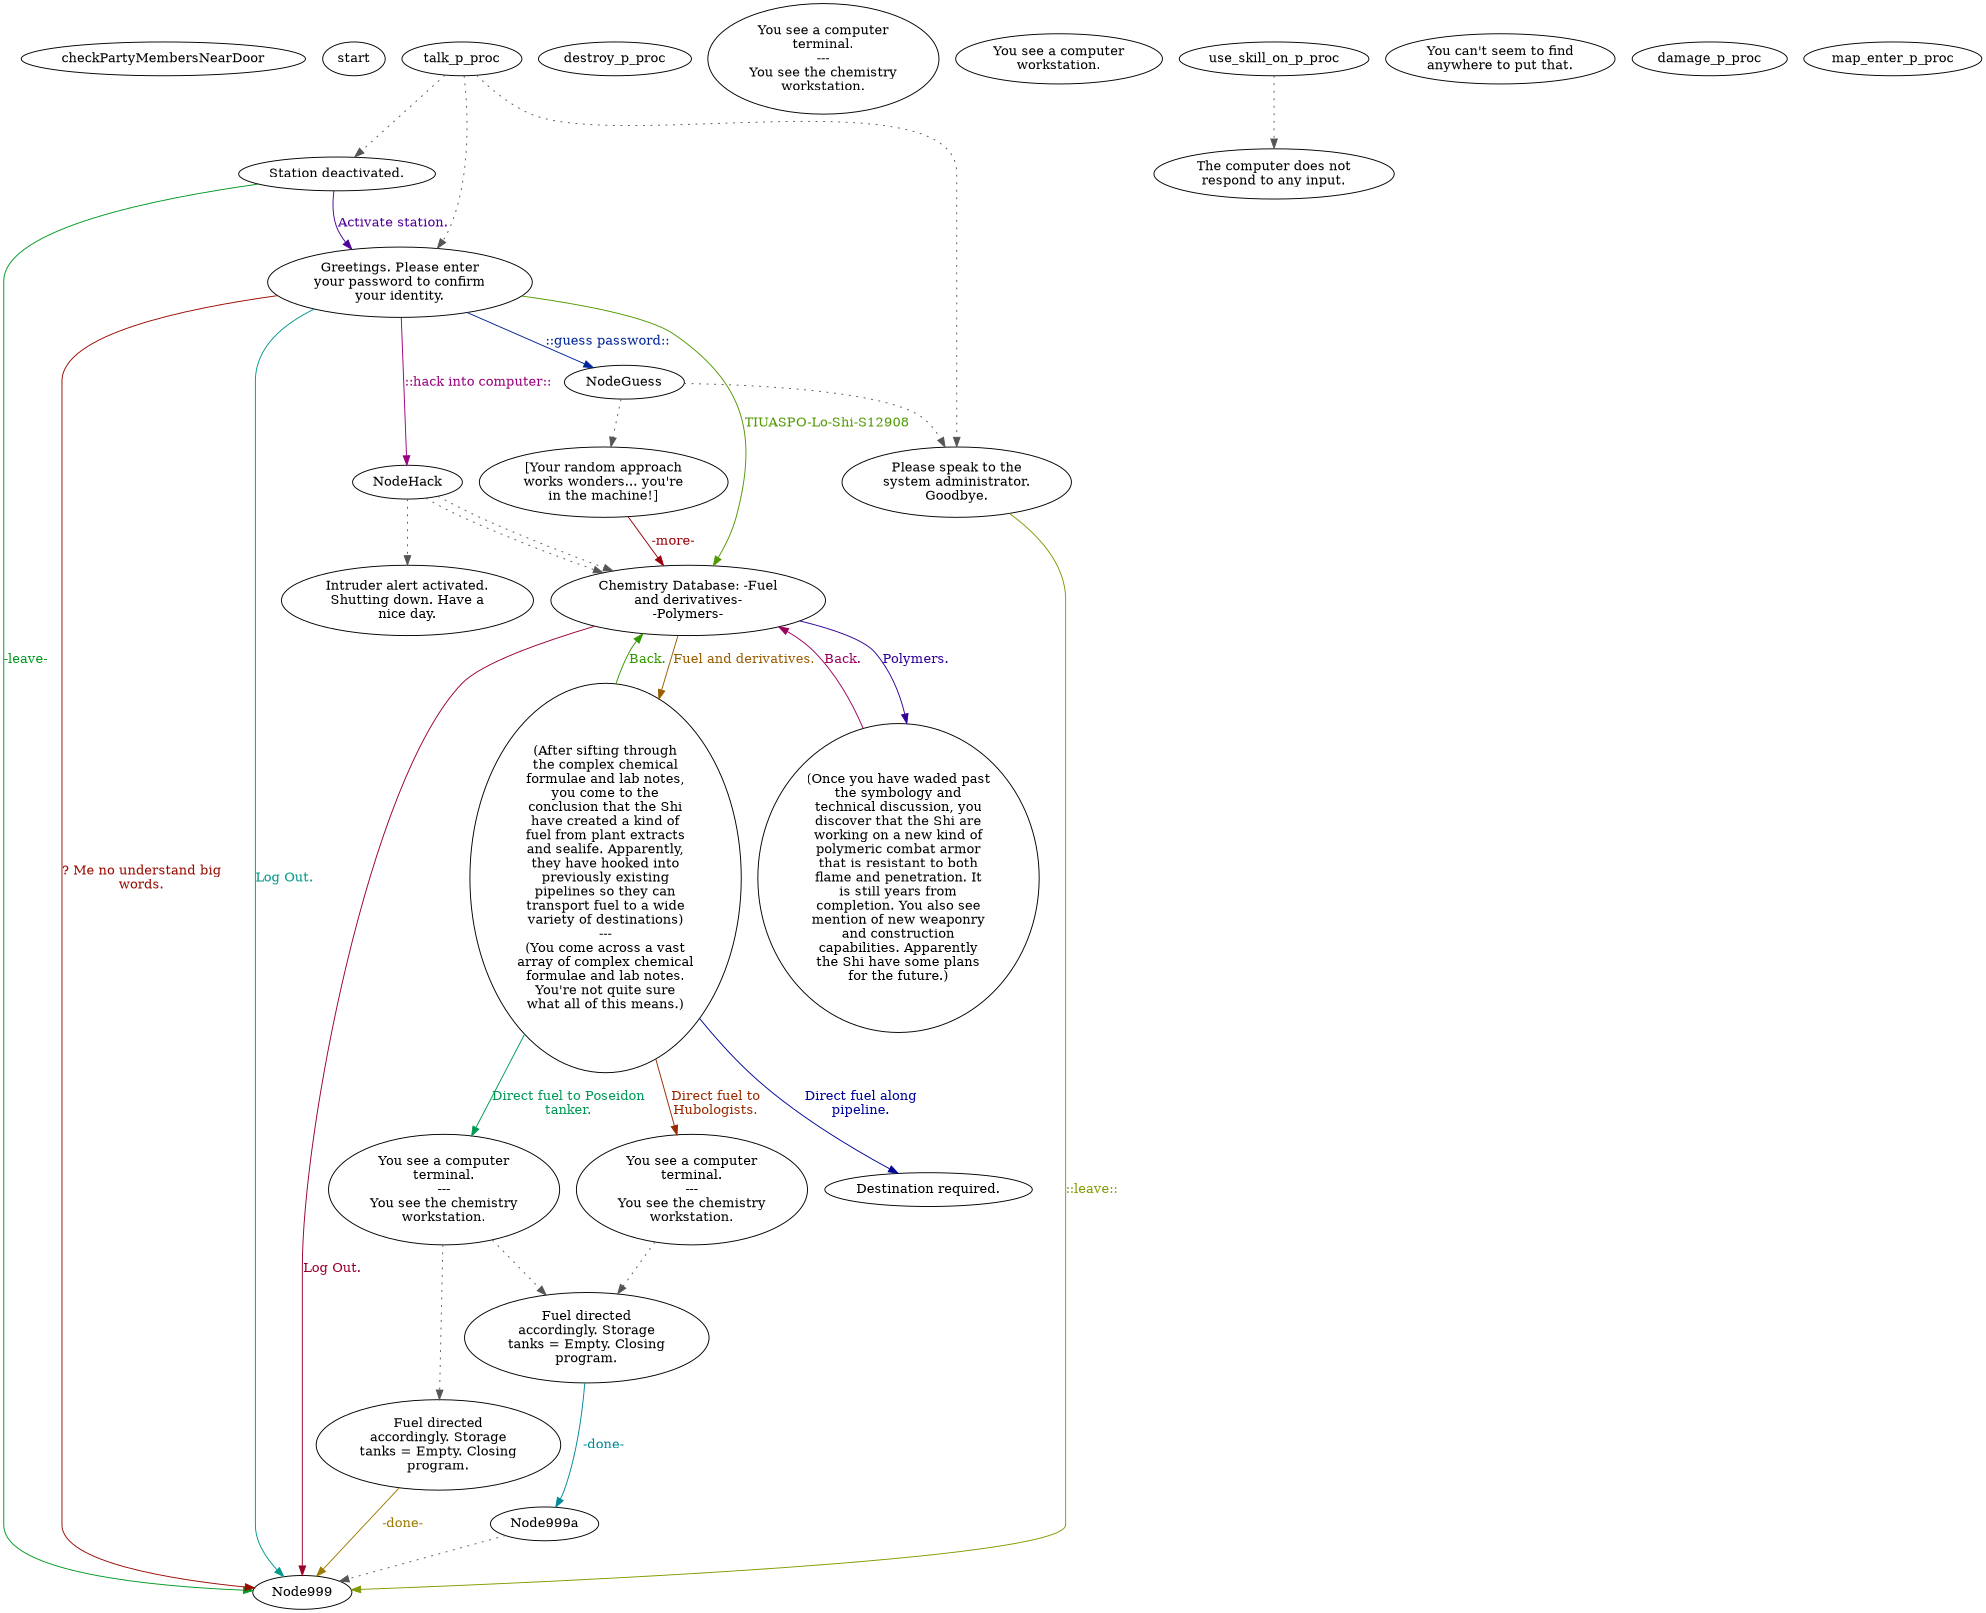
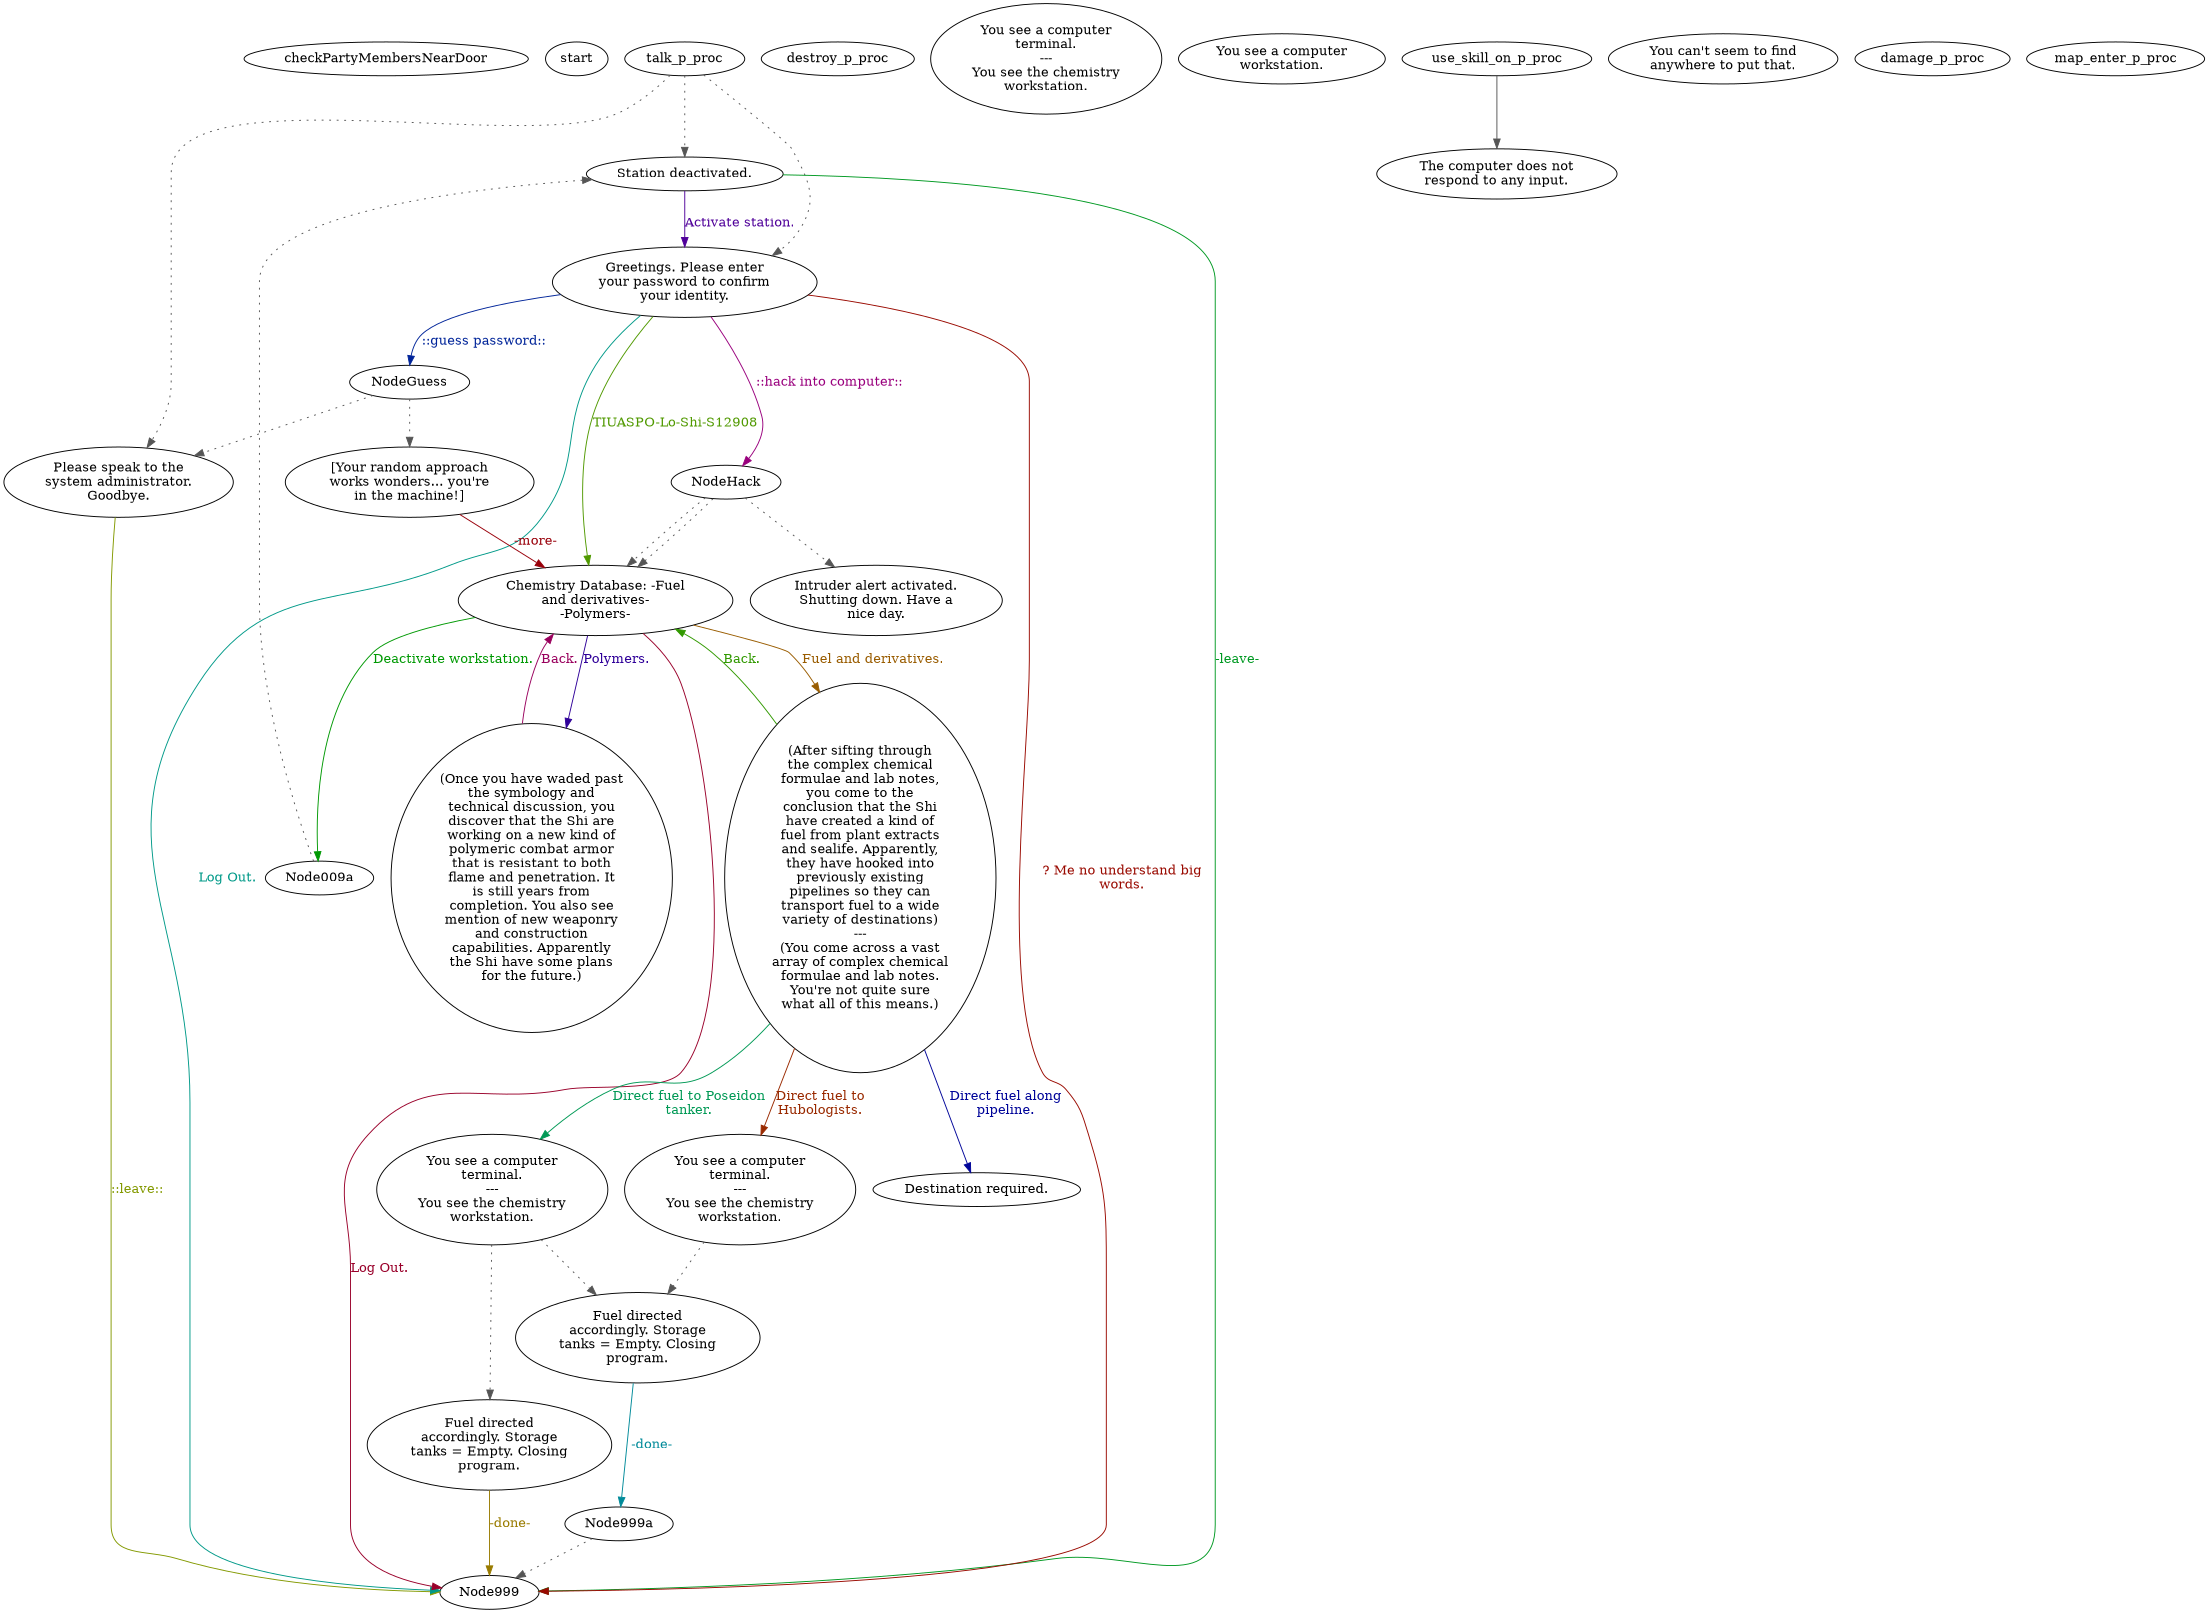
(1274, 107) -> (1497, 107)
none -> (320, 878)
